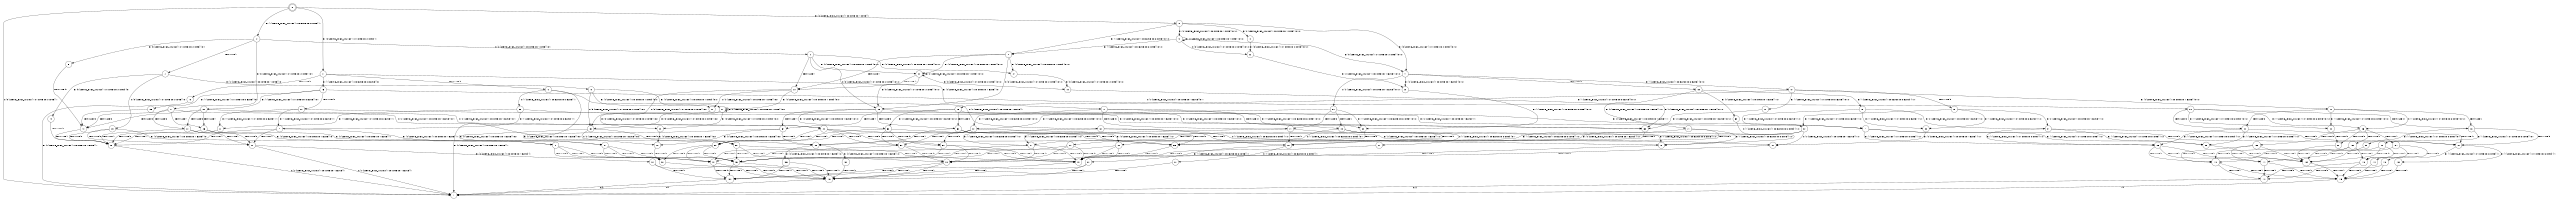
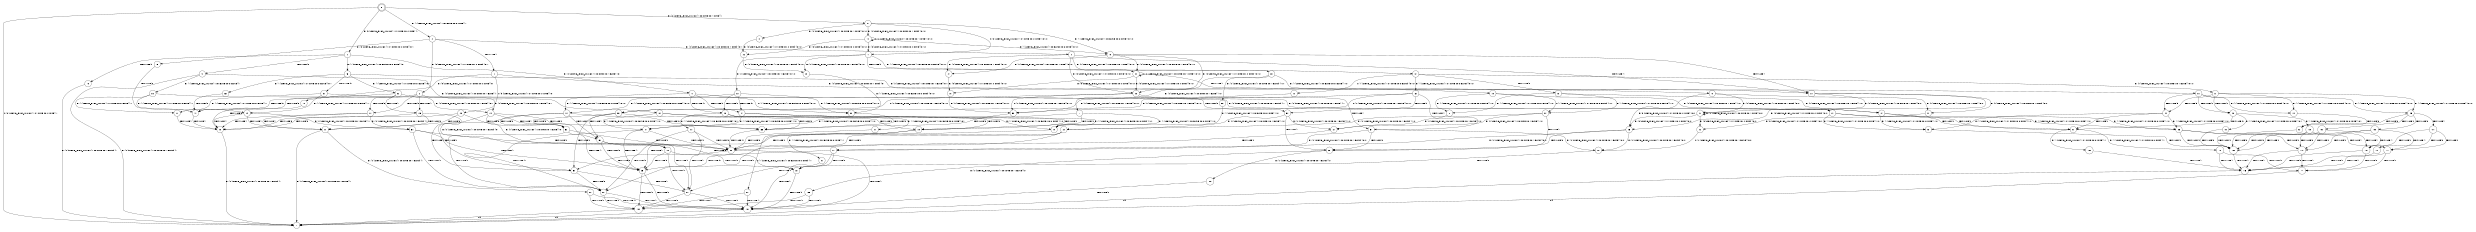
(1002, 154) -> (653, 154)
